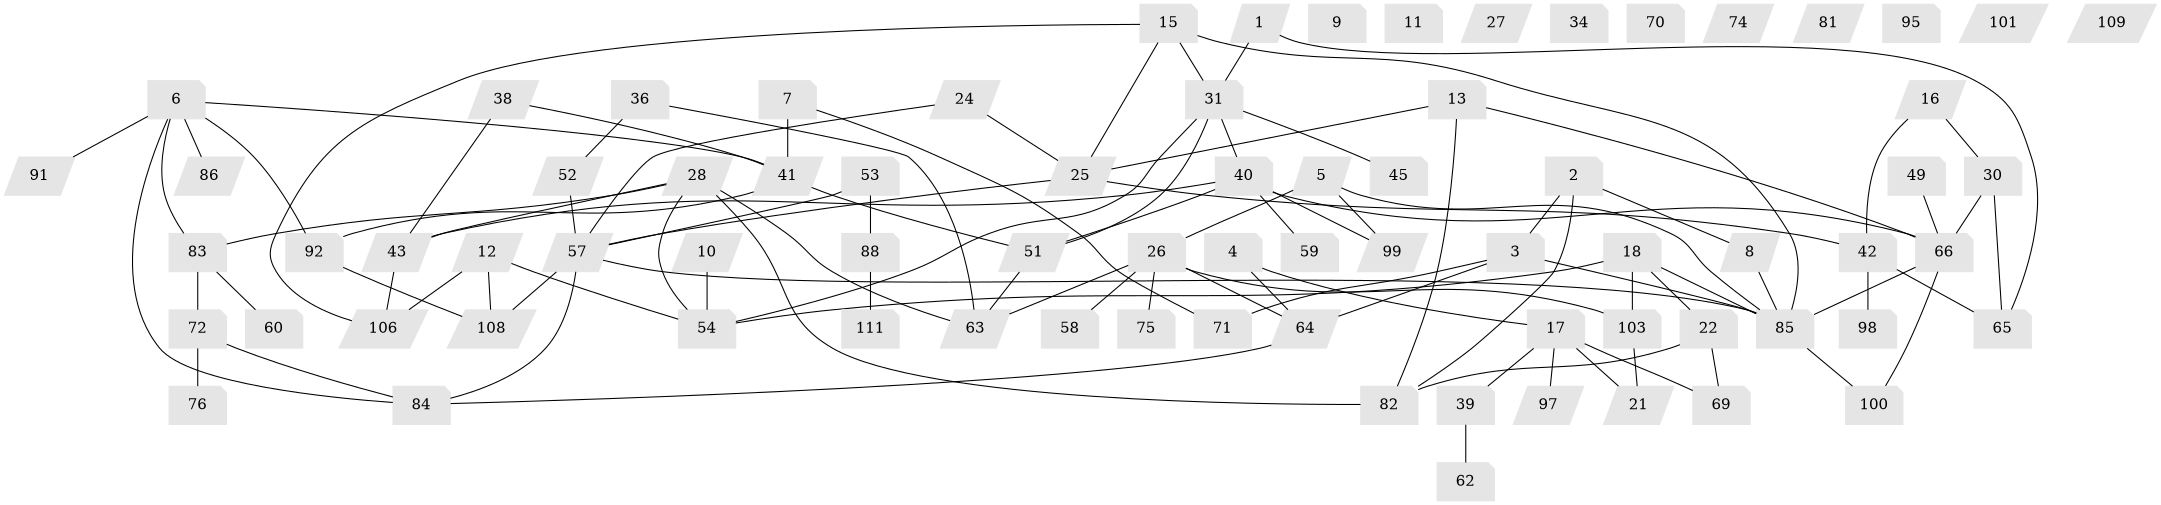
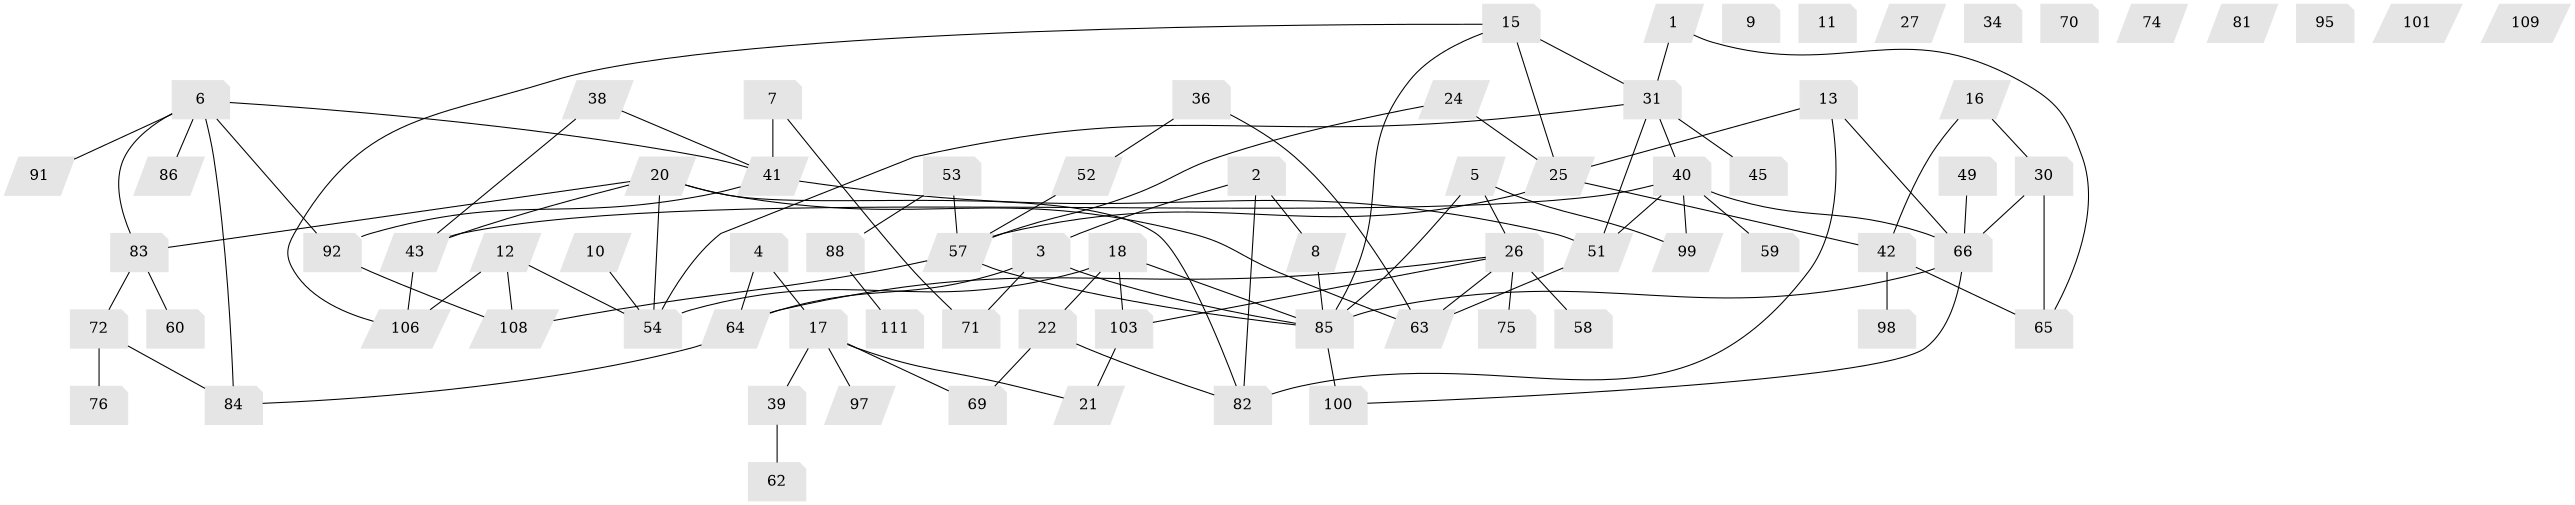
(698, 176) -> (660, 176)
(536, 357) -> none
